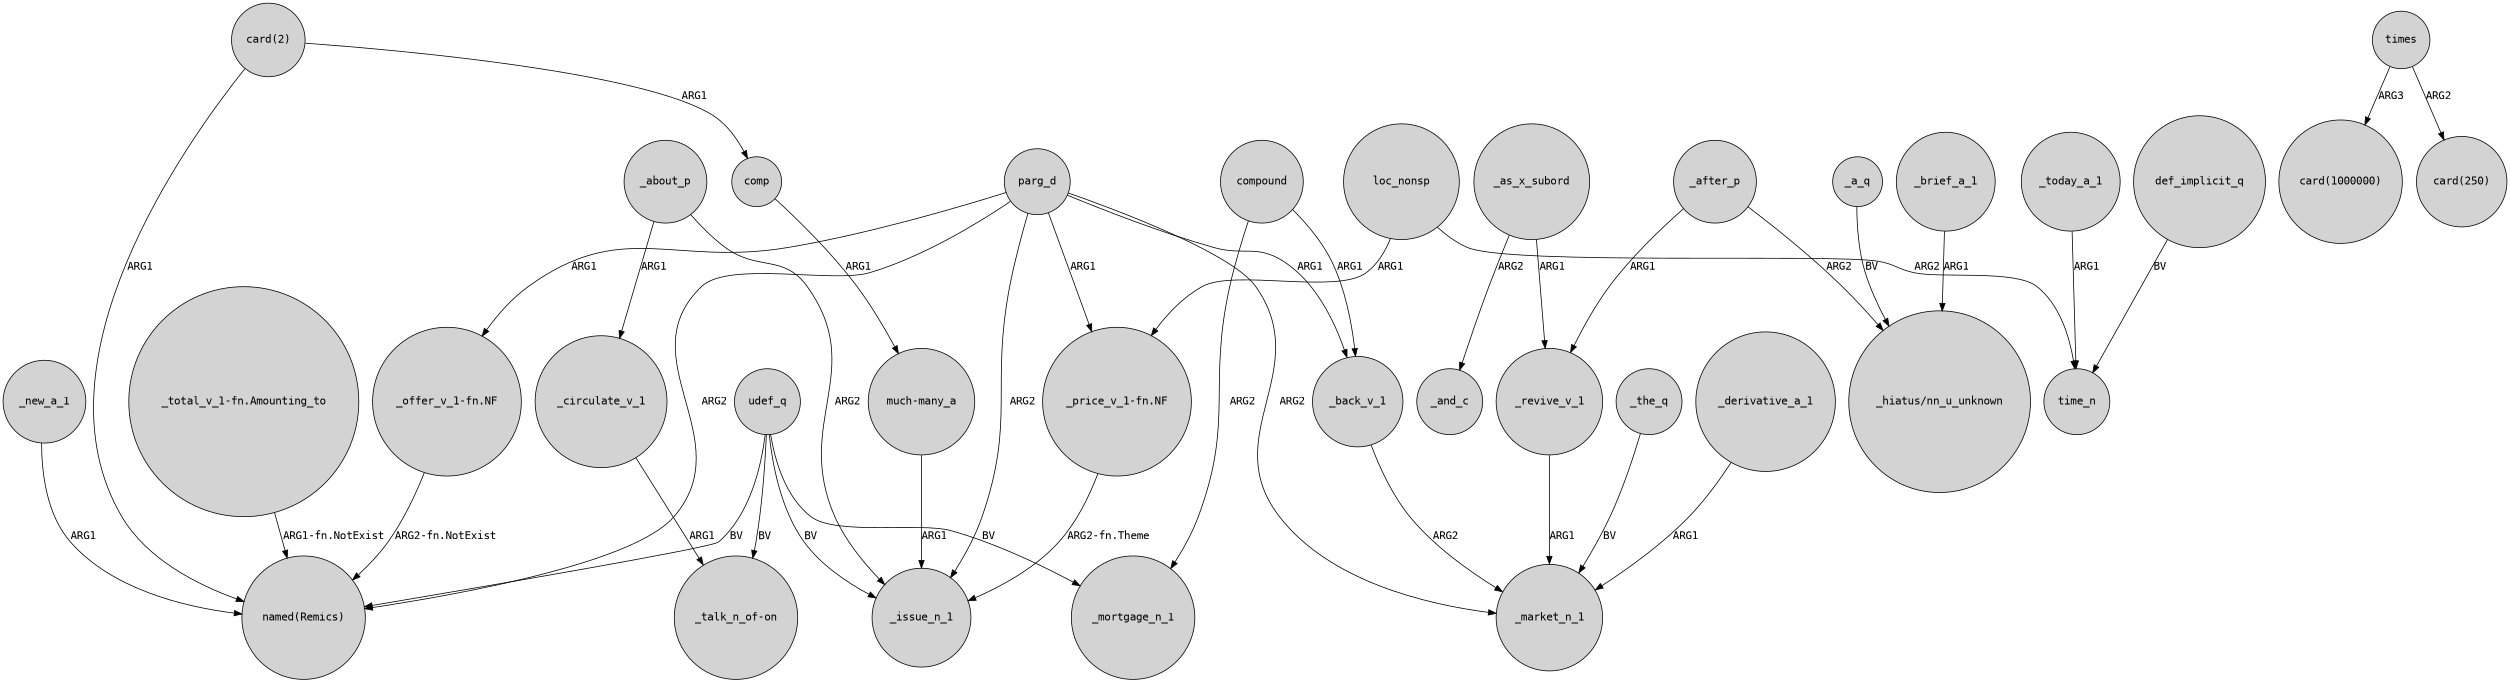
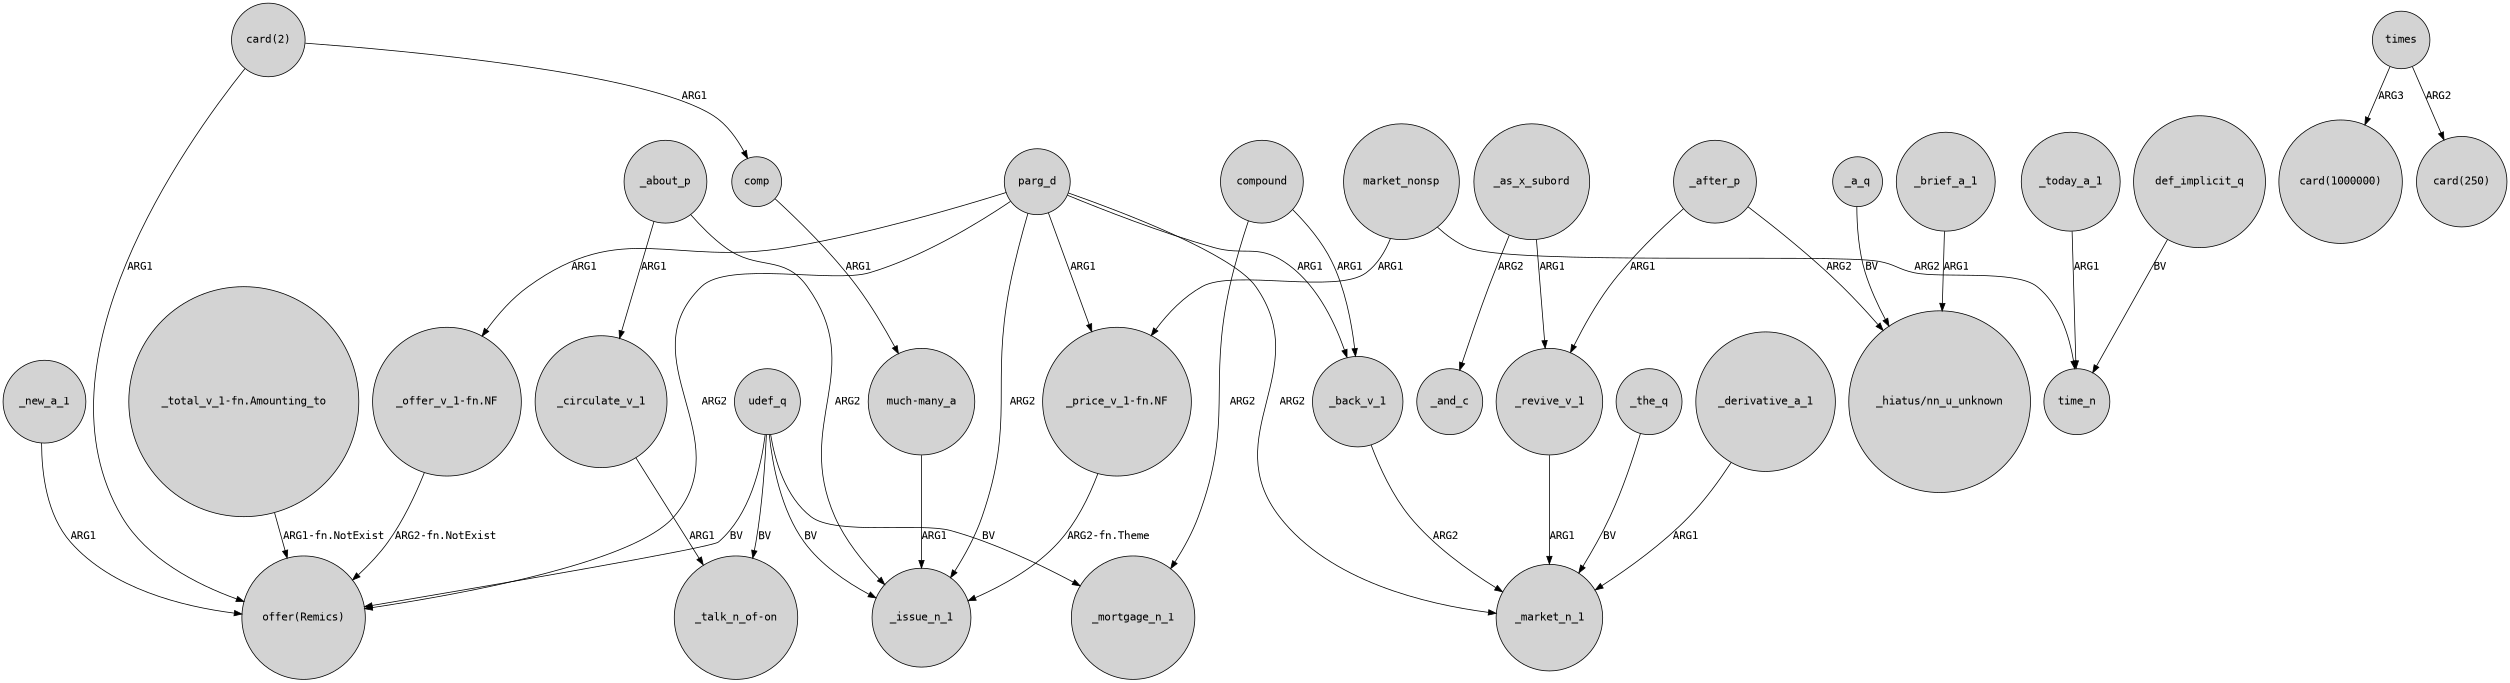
(1401, 182) -> (1401, 182)
(304, 618) -> (304, 618)
